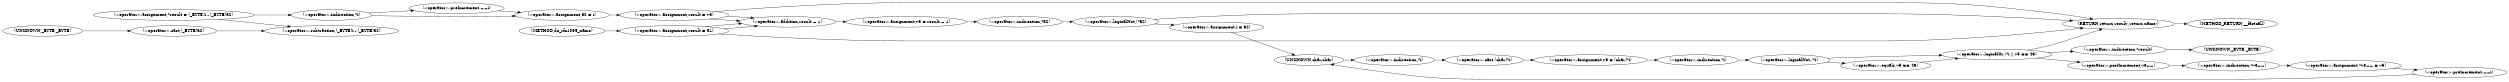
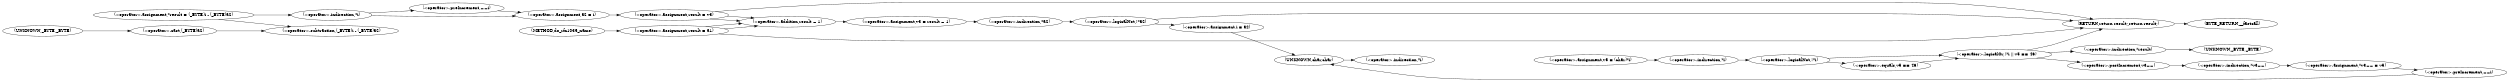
(2118, 24) -> (2118, 24)
(2232, 24) -> (2232, 24)
(1484, 60) -> none
